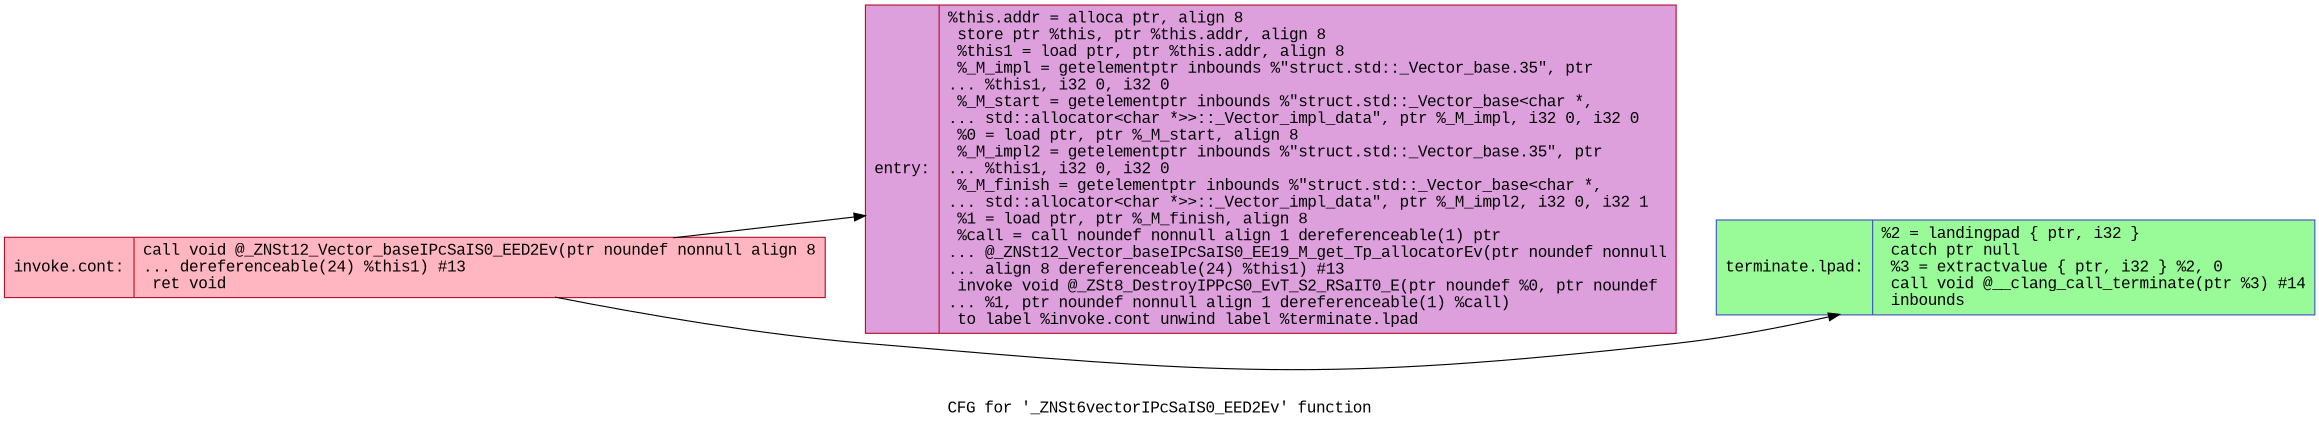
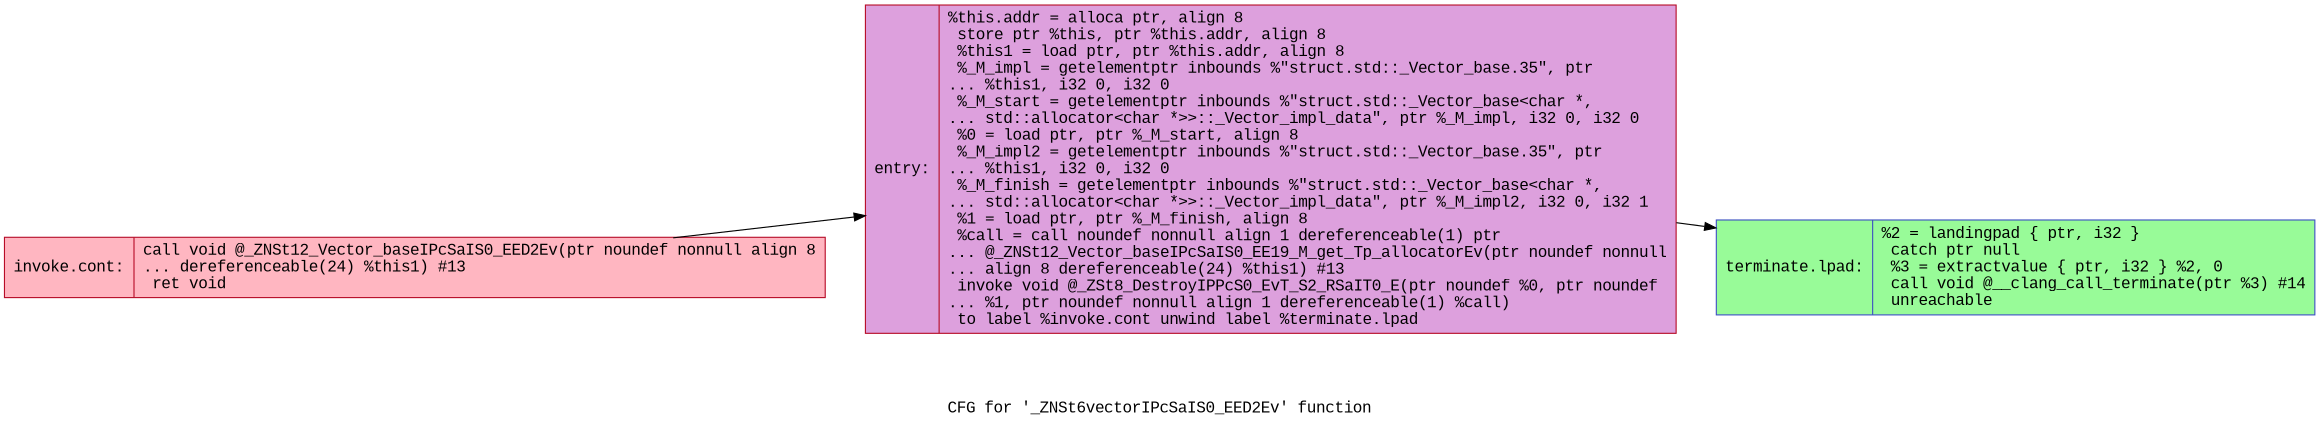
(1923, 300) -> (1937, 300)
(1191, 367) -> (1690, 225)
